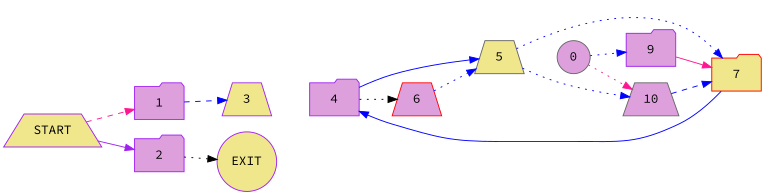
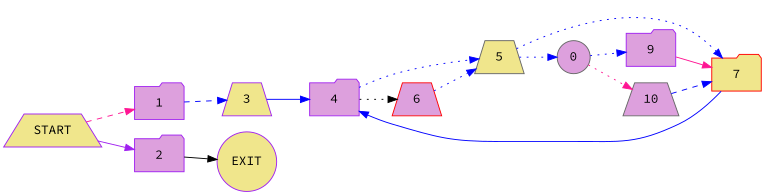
(413, 69) -> (413, 69)
(571, 86) -> (534, 57)
none -> (284, 99)
(196, 158) -> (196, 158)
